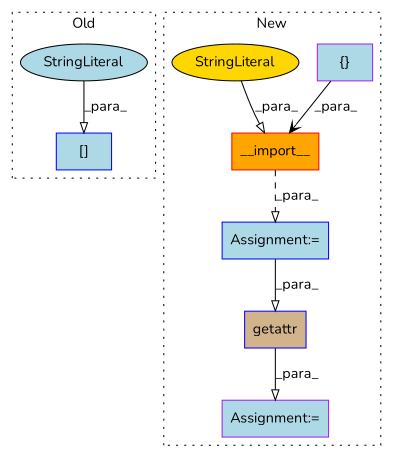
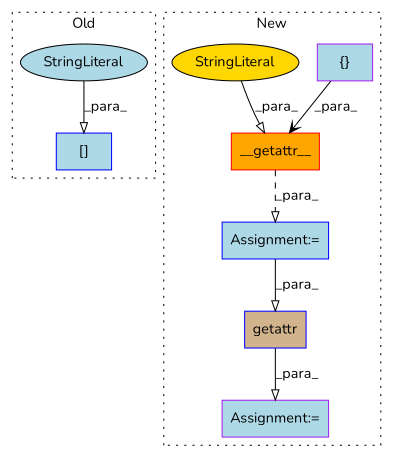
(275, 151) -> (275, 151)
